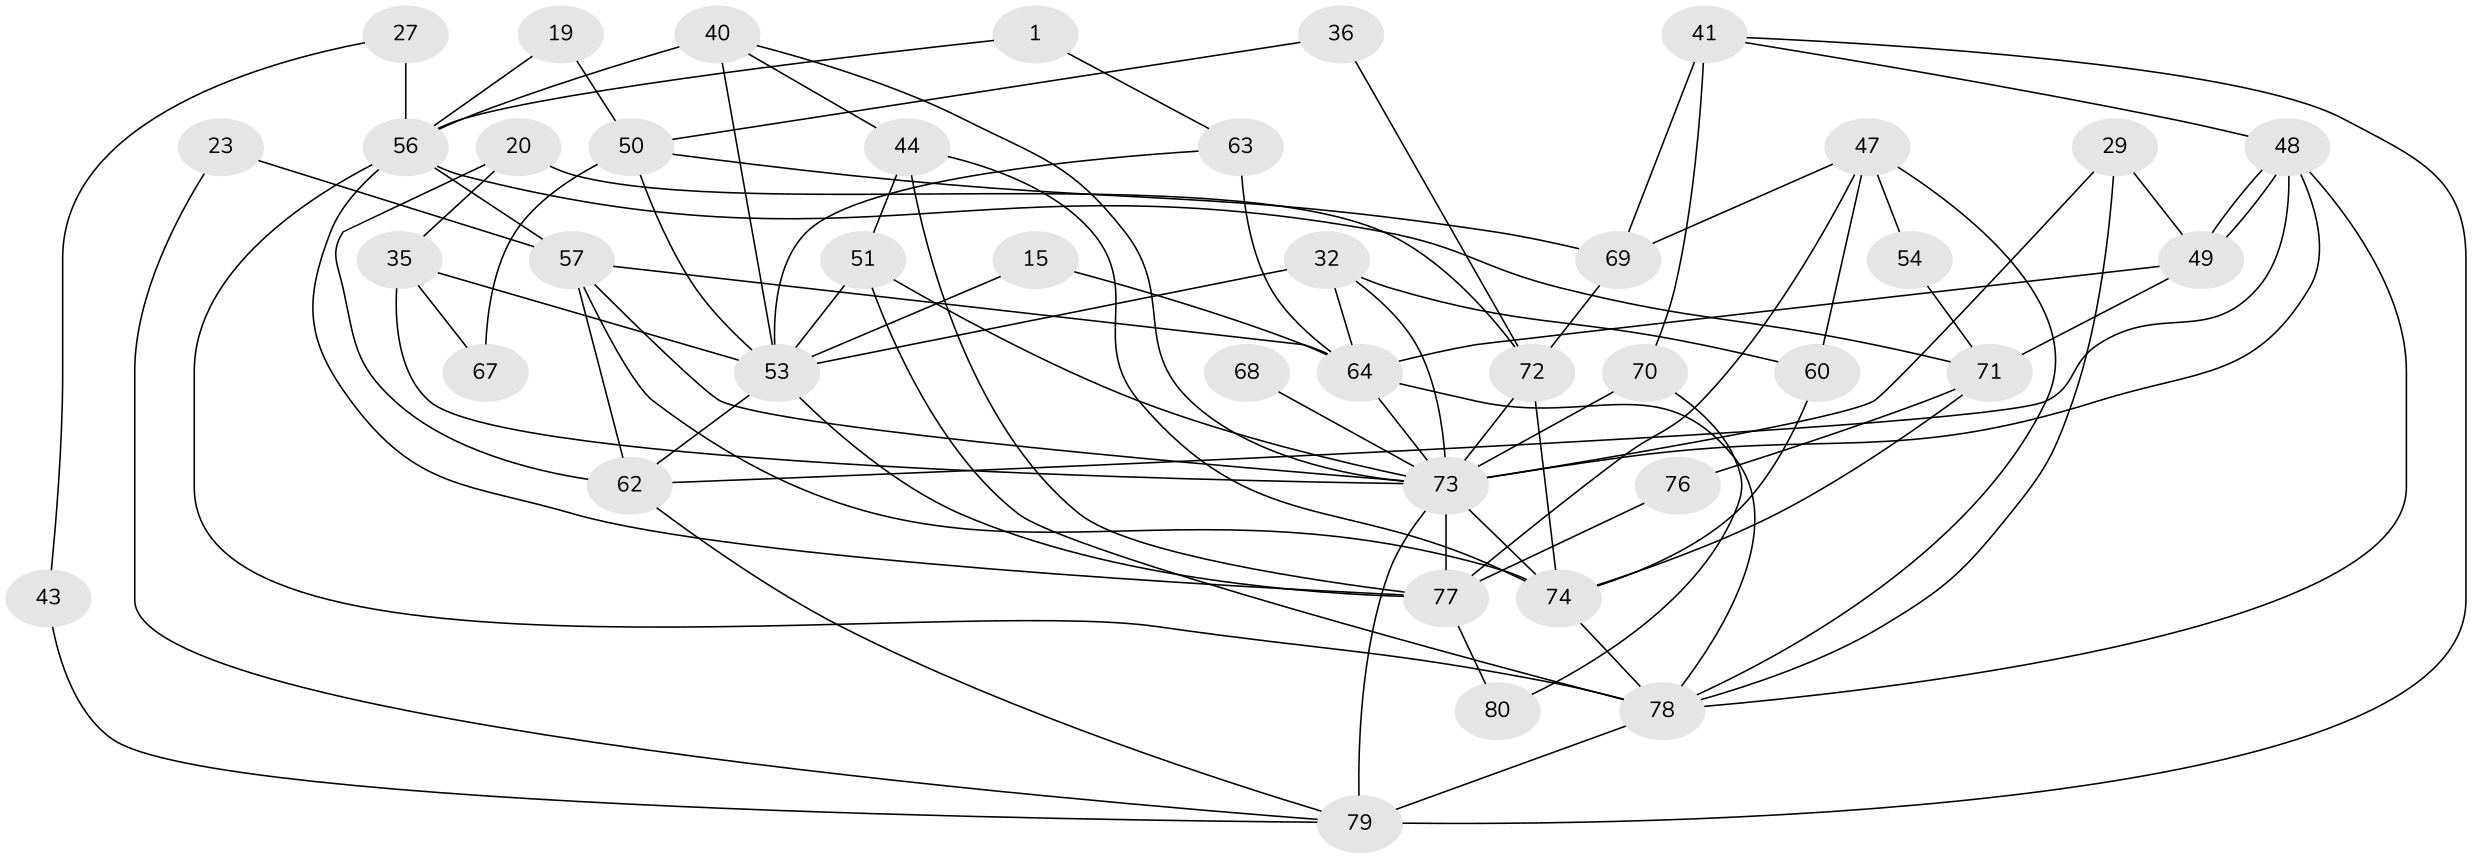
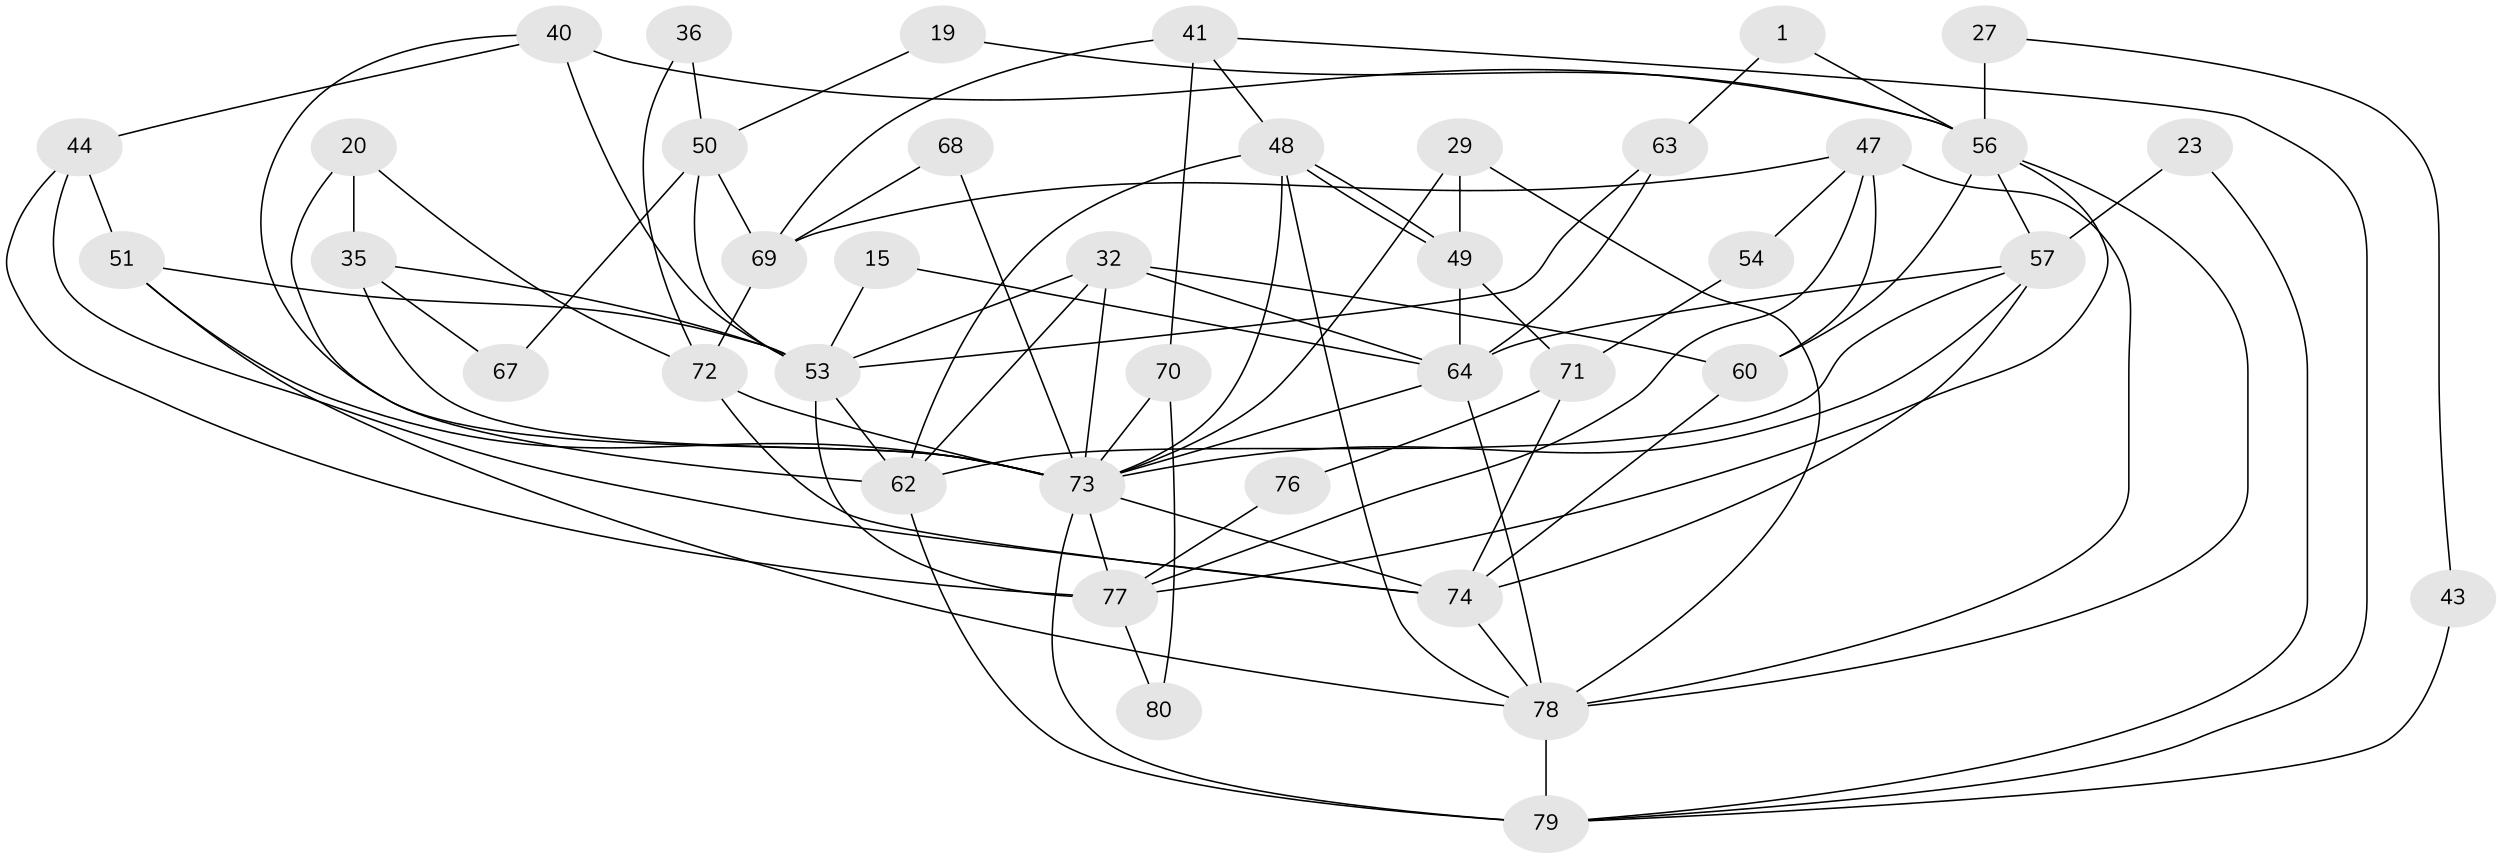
none -> (858, 204)
(1161, 208) -> (1883, 292)
none -> (1006, 373)
